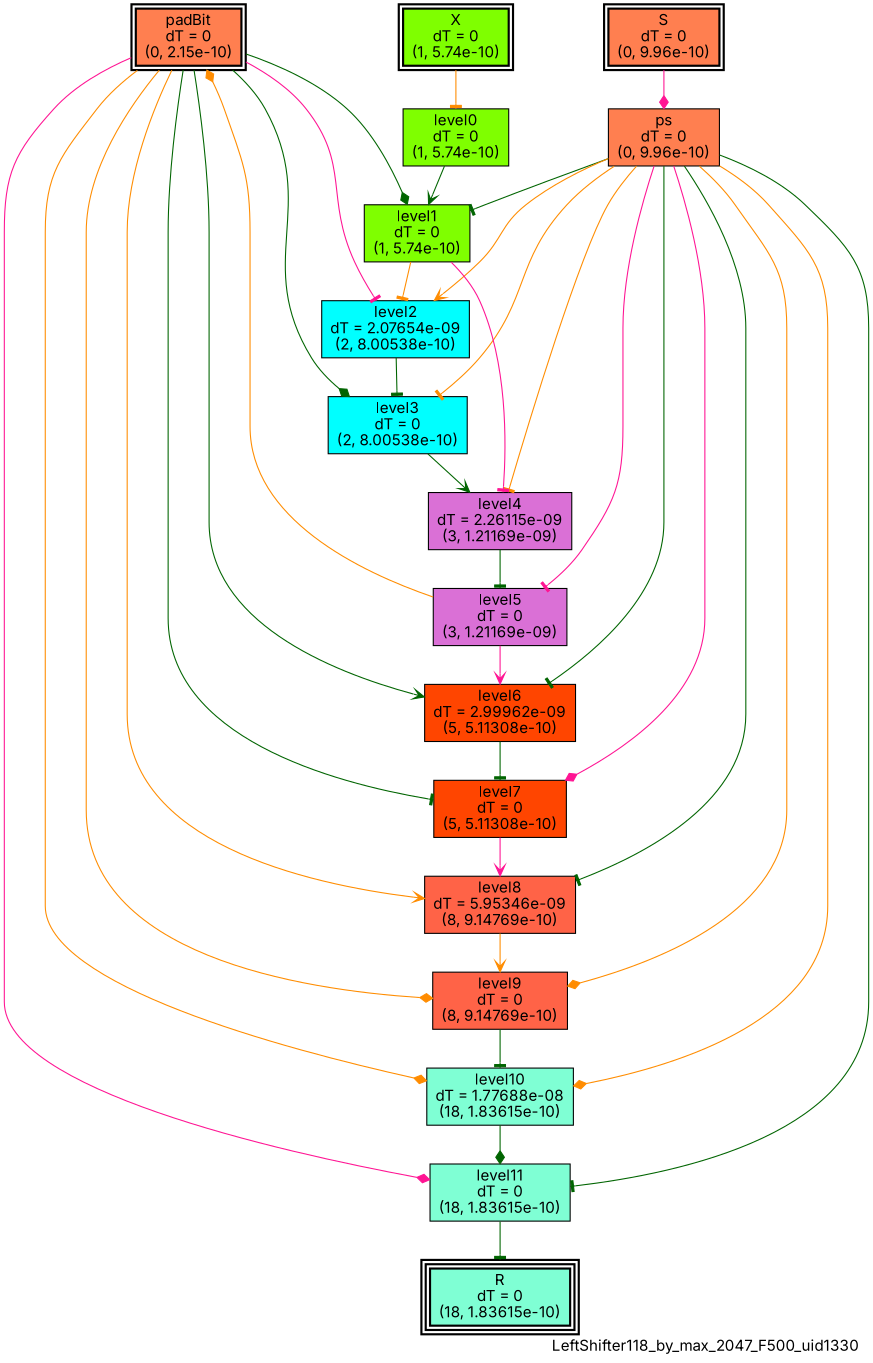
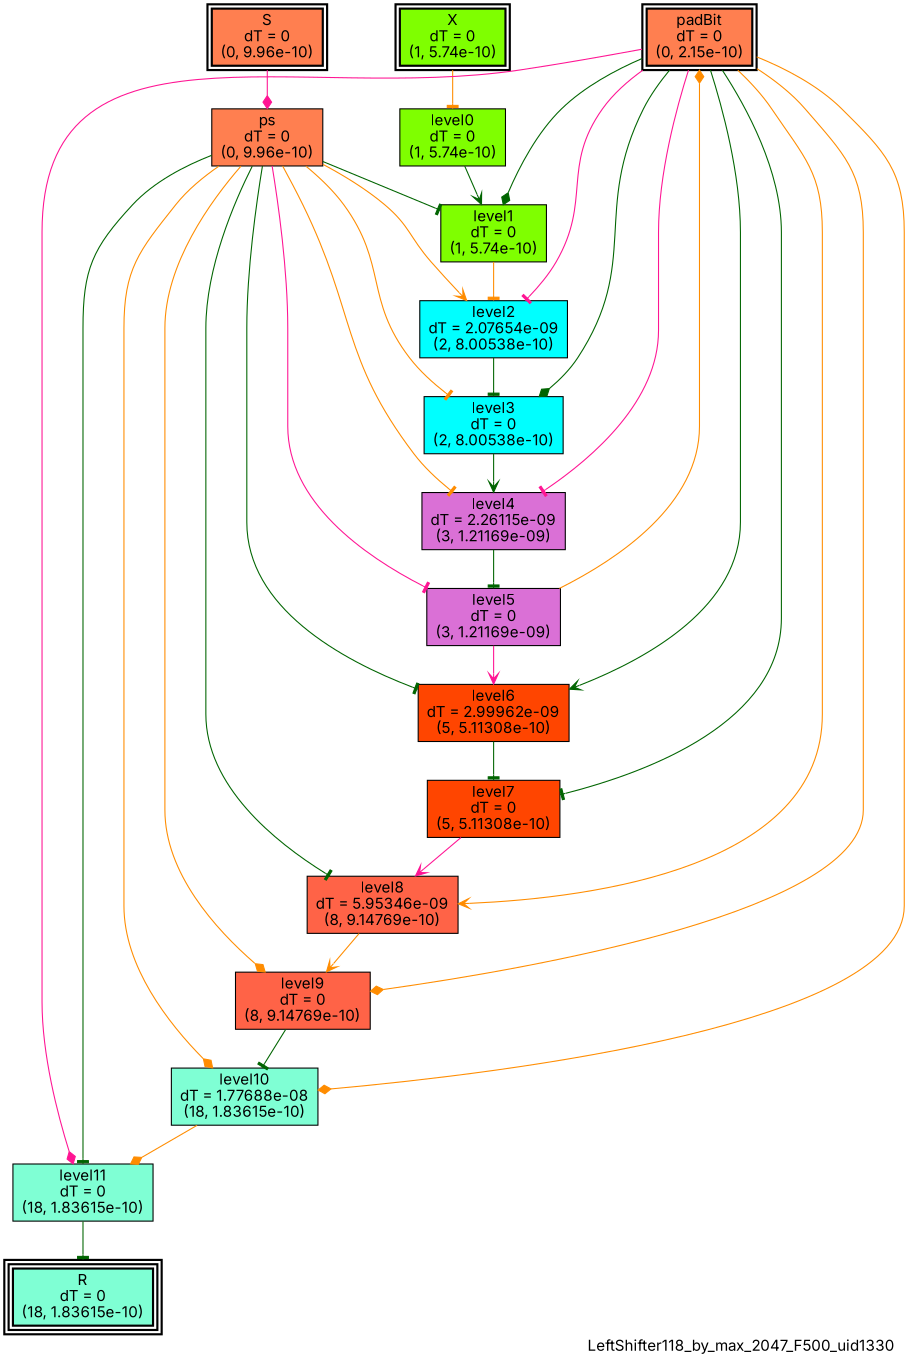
(499, 368) -> (659, 300)
(705, 496) -> none
(500, 1138) -> (170, 1141)
